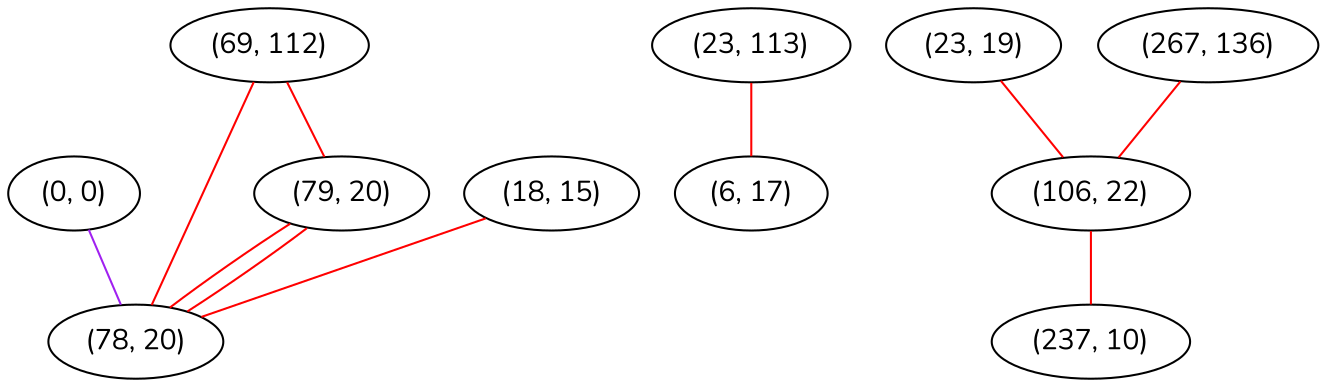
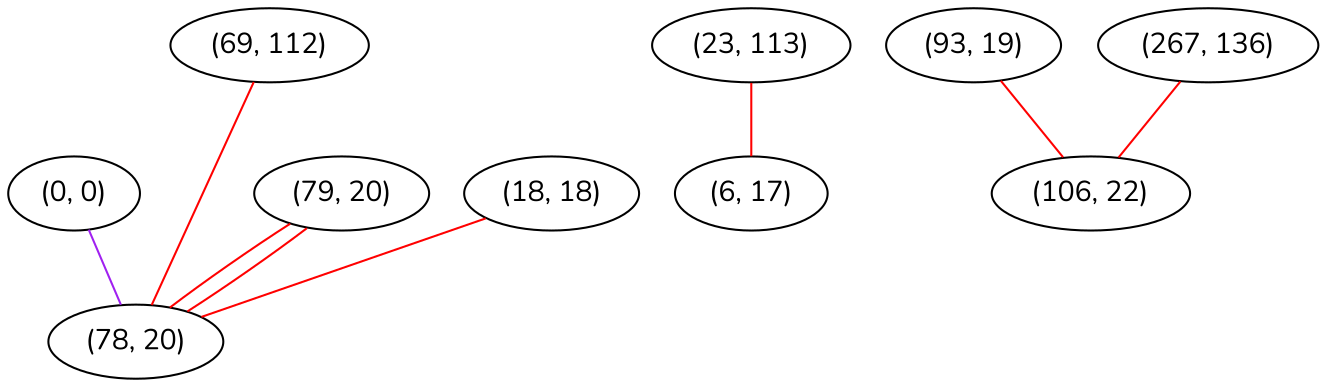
(974, 45) -> (974, 45)
(306, 120) -> none
(552, 193) -> (552, 193)
(1091, 342) -> none
